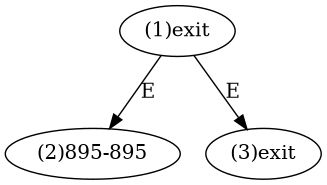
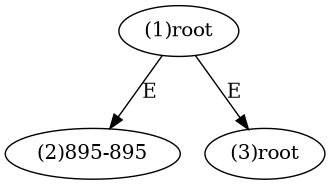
(177, 31) -> (179, 31)
(264, 154) -> (265, 154)
